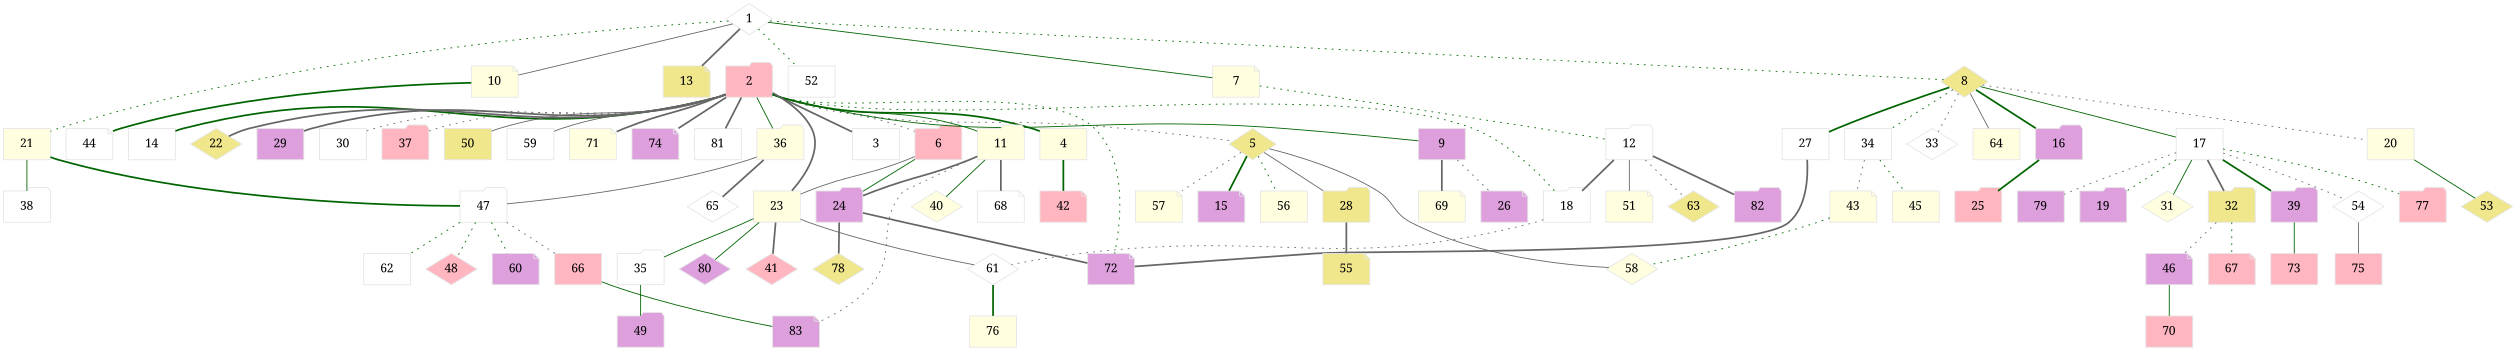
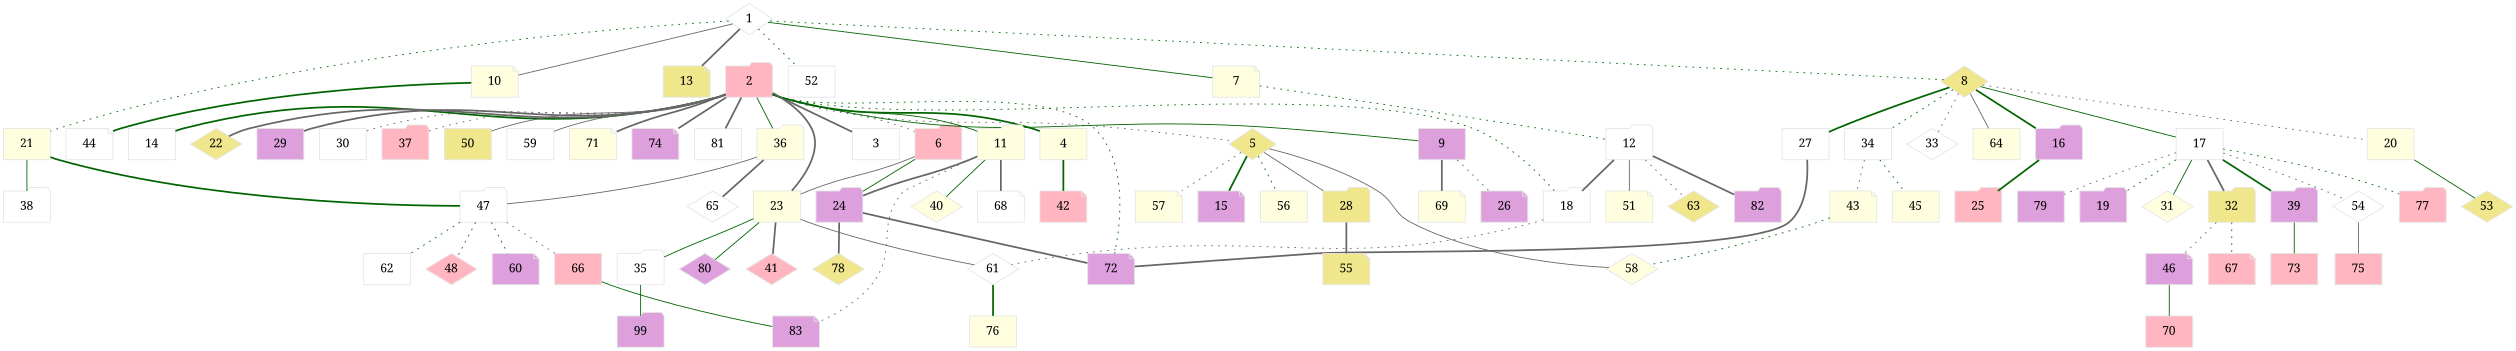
(641, 332) -> (641, 332)
